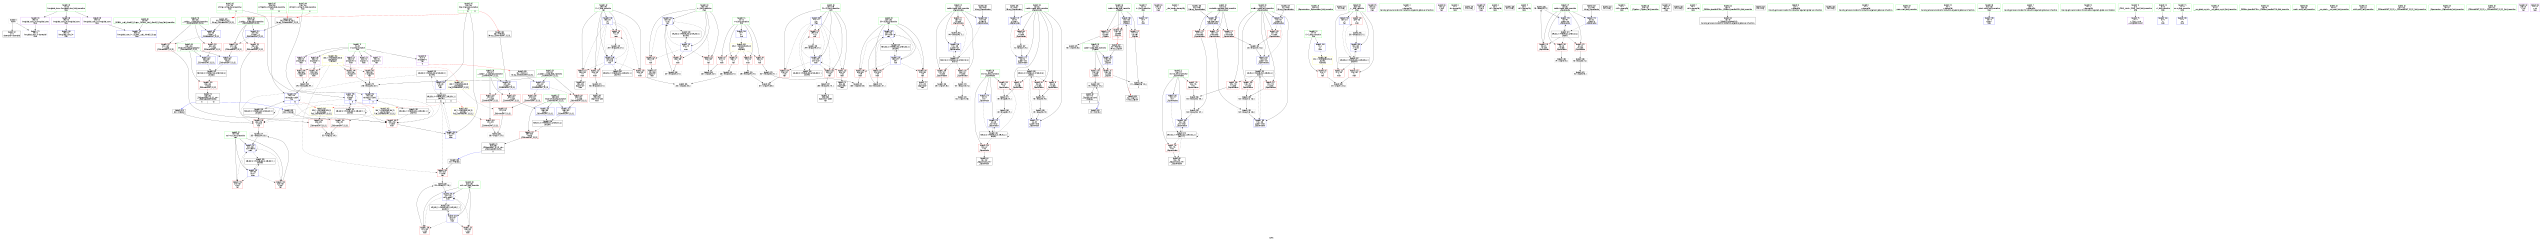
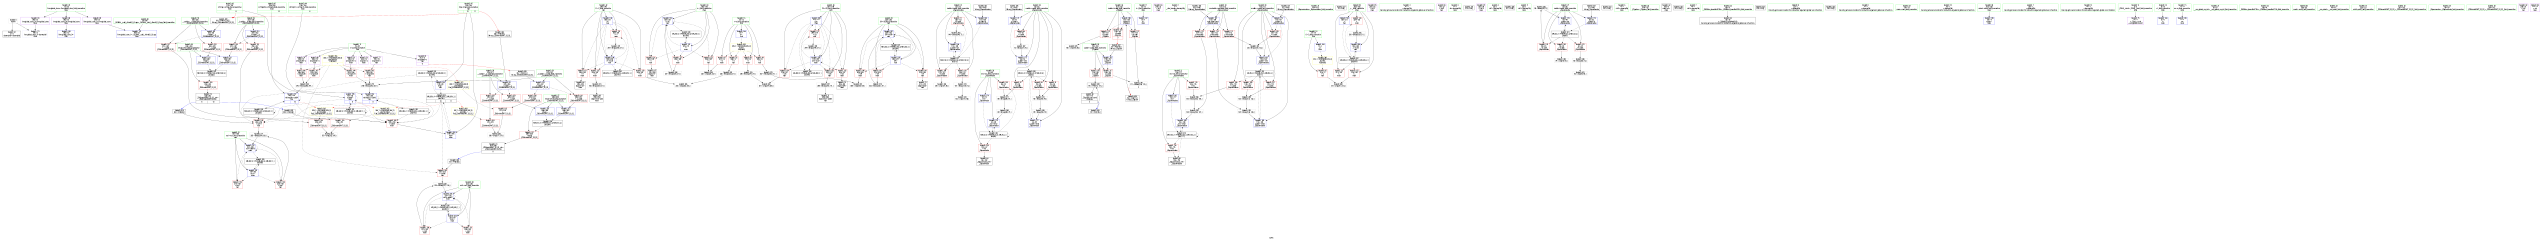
(287, 21) -> none
